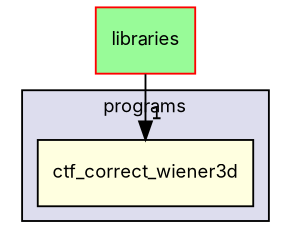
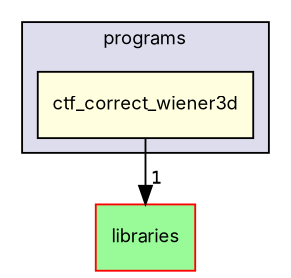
(145, 101) -> (145, 165)
